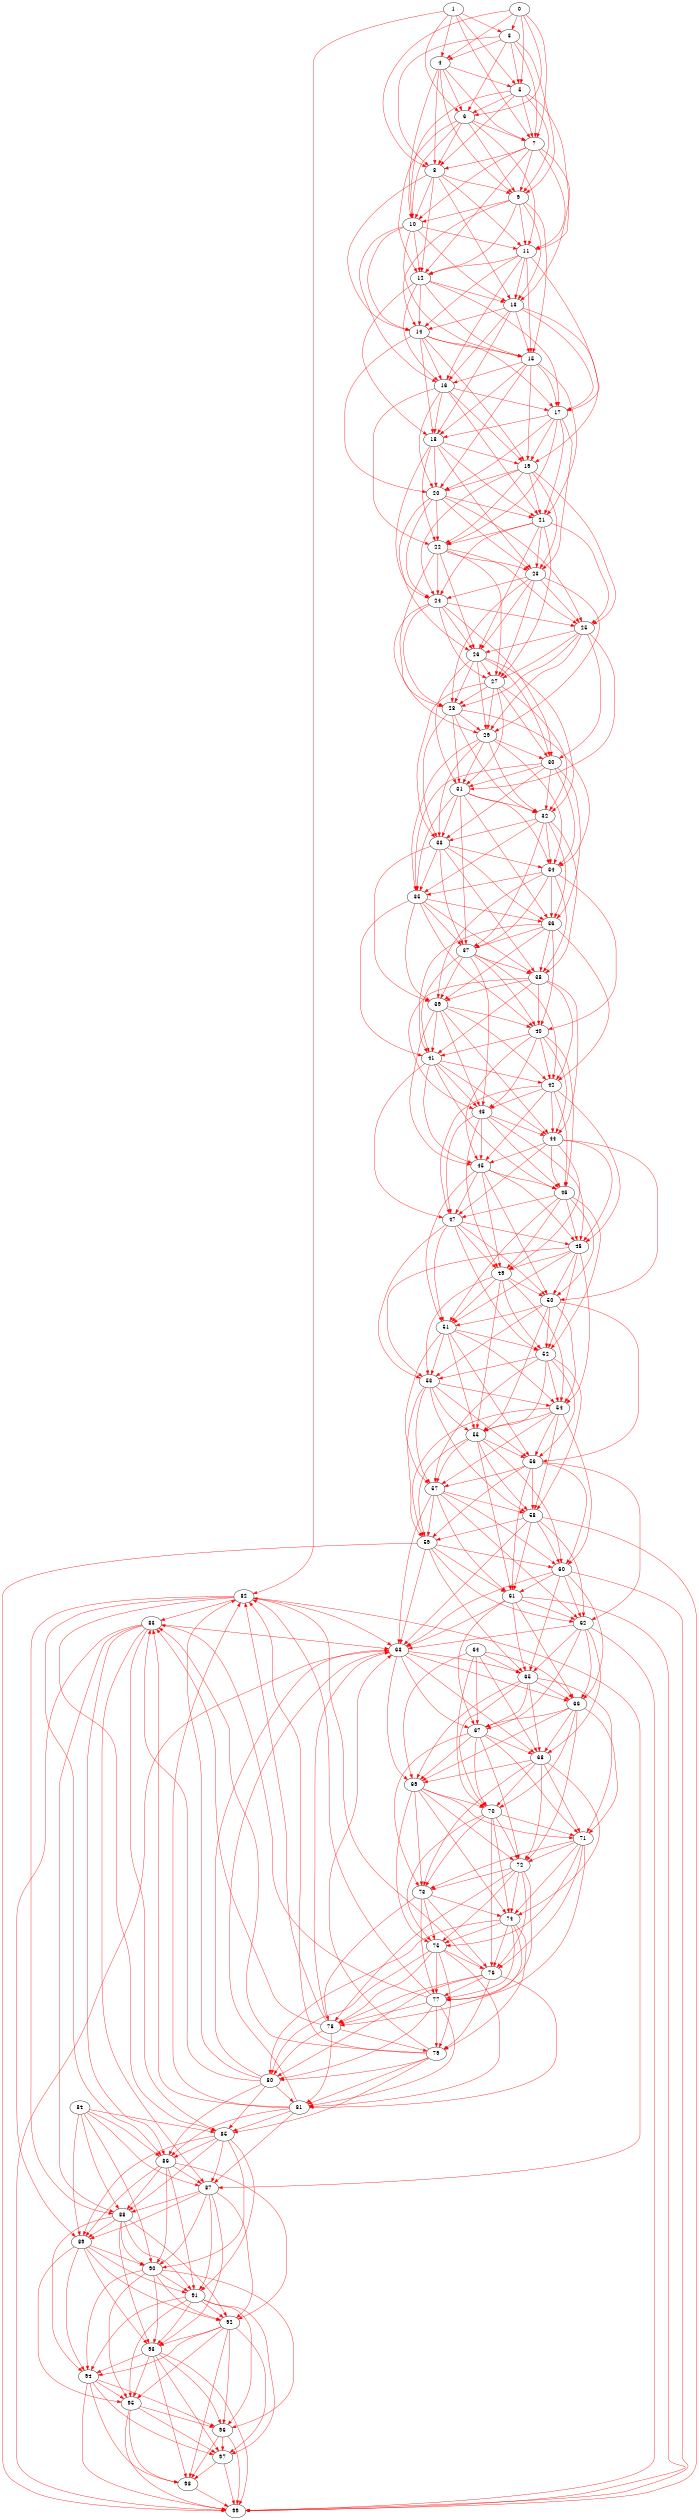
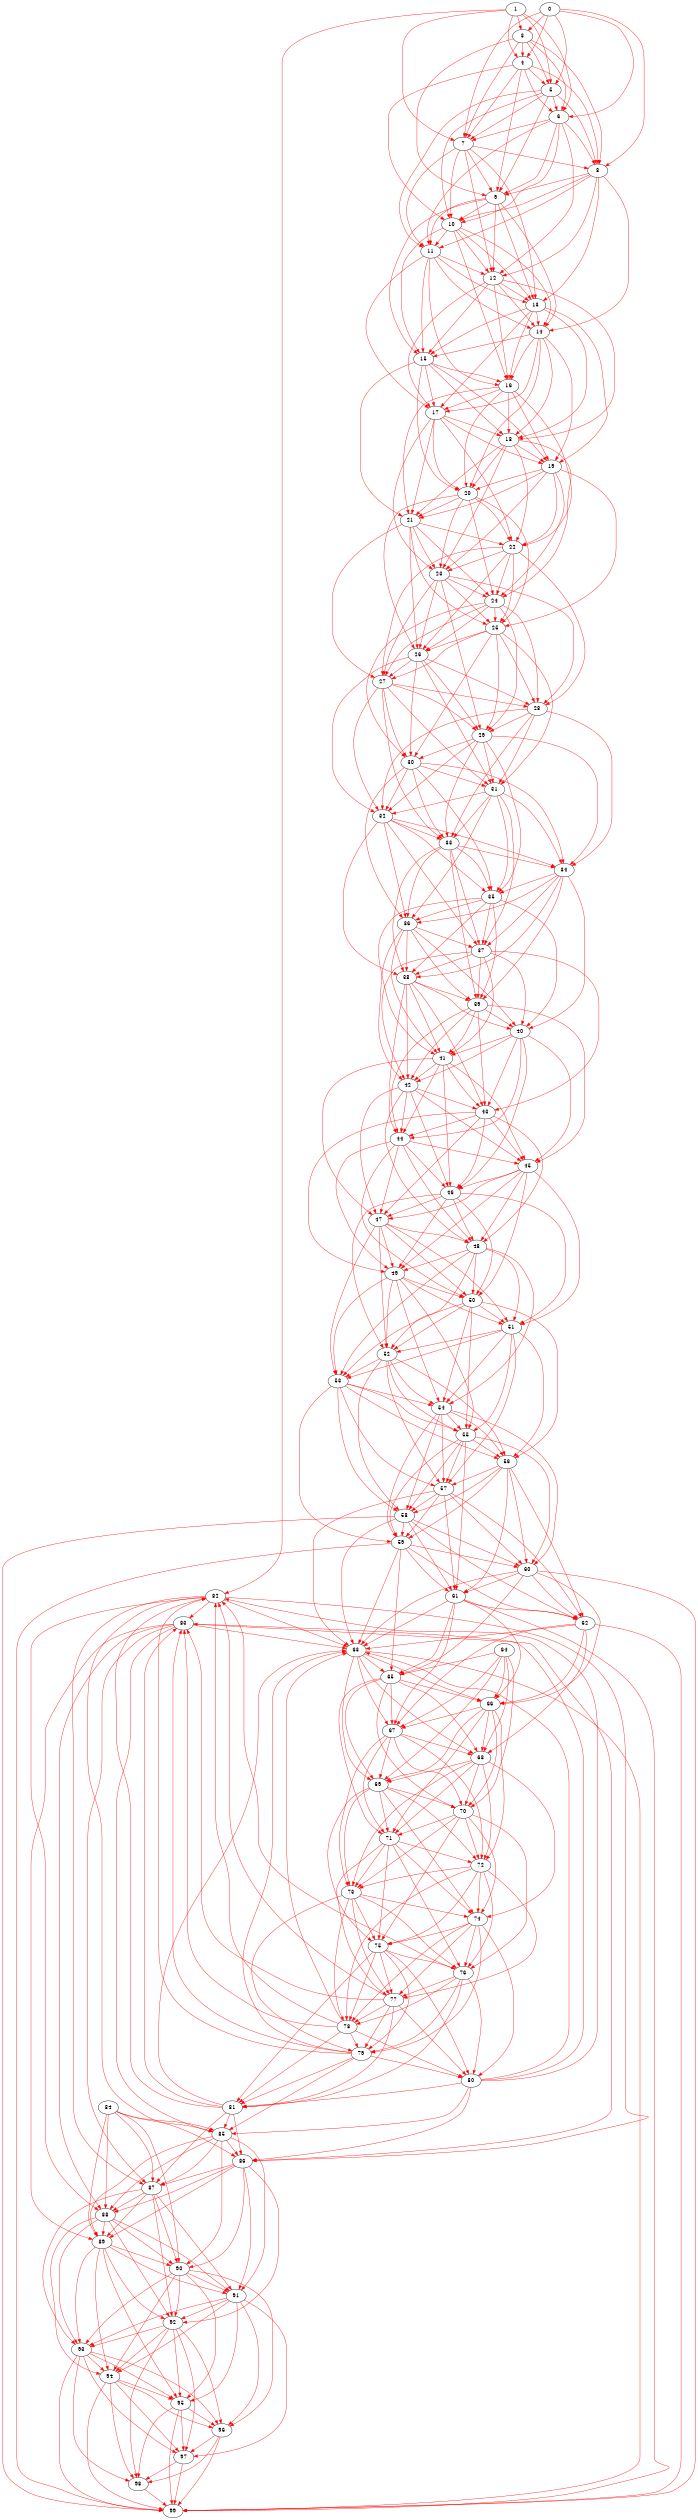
(557, 1649) -> none
none -> (253, 1975)
